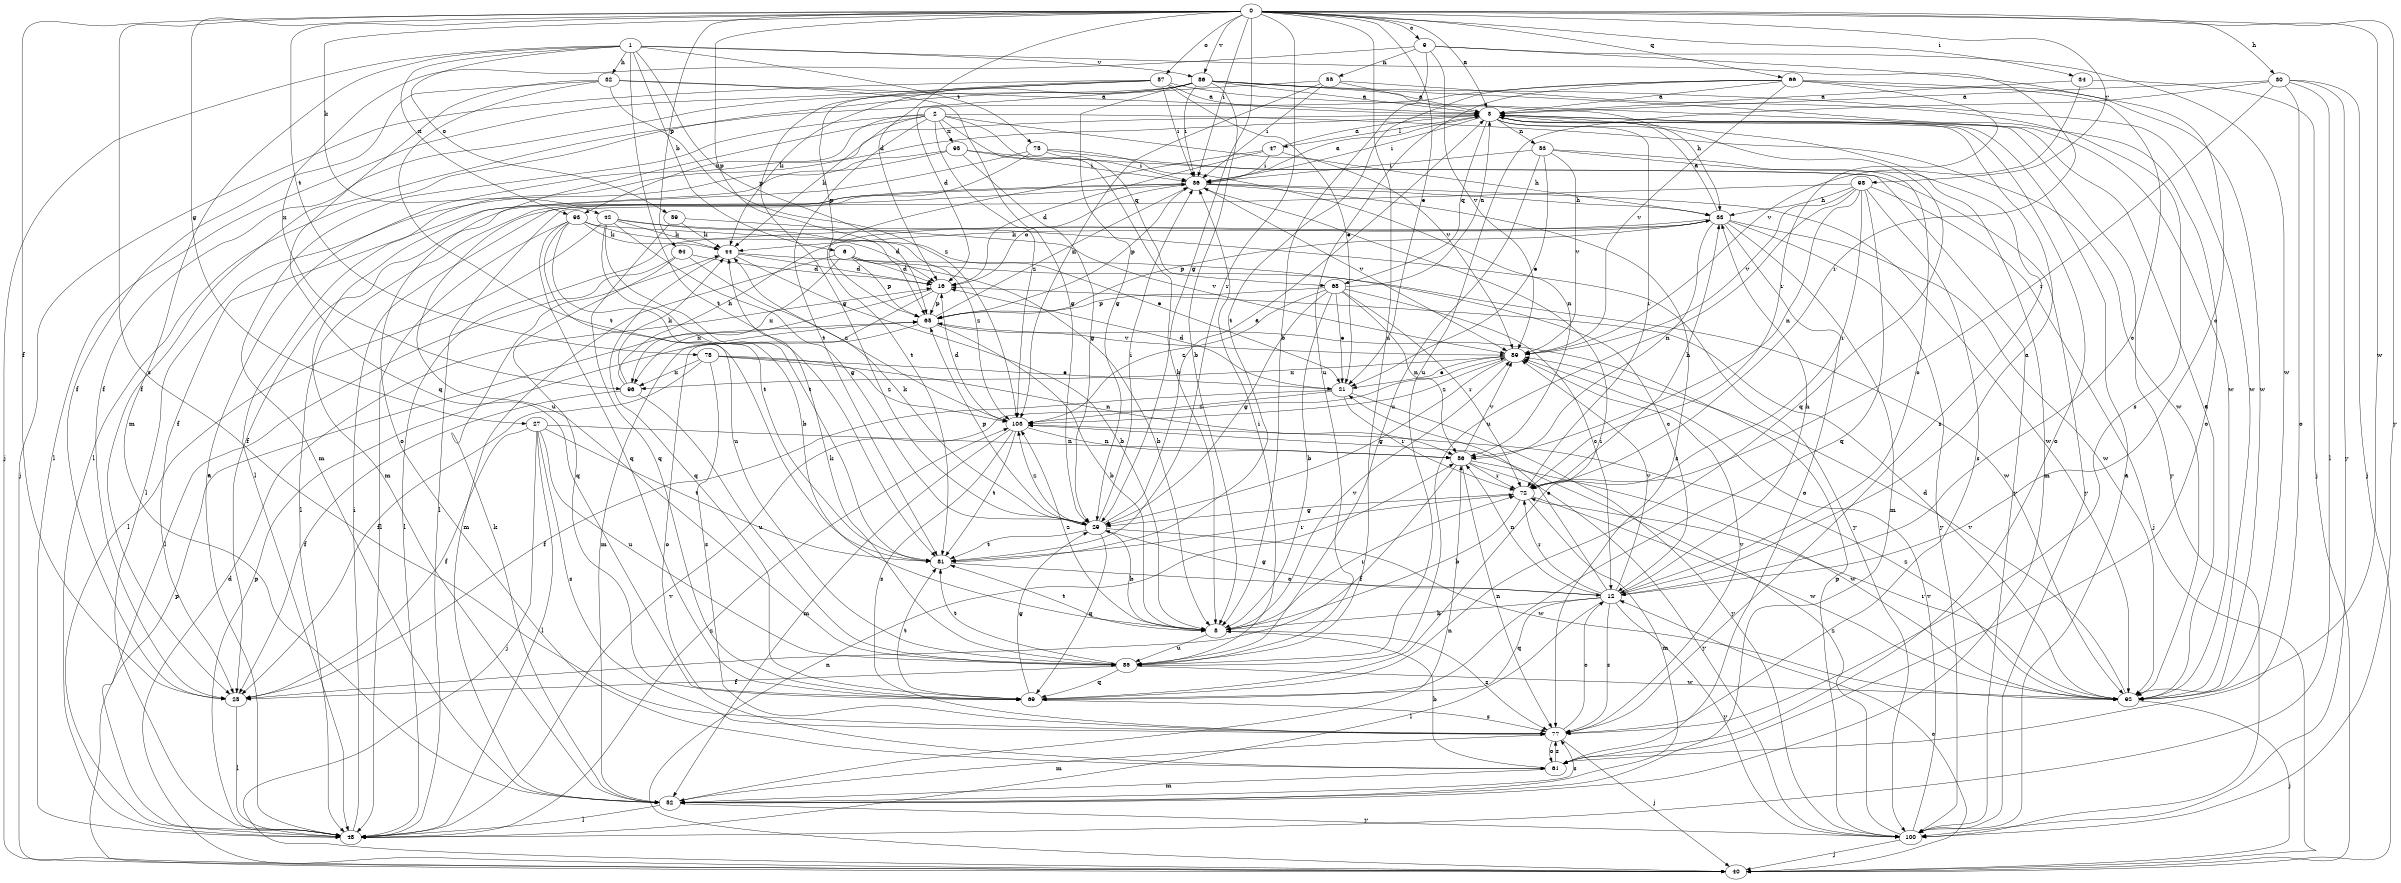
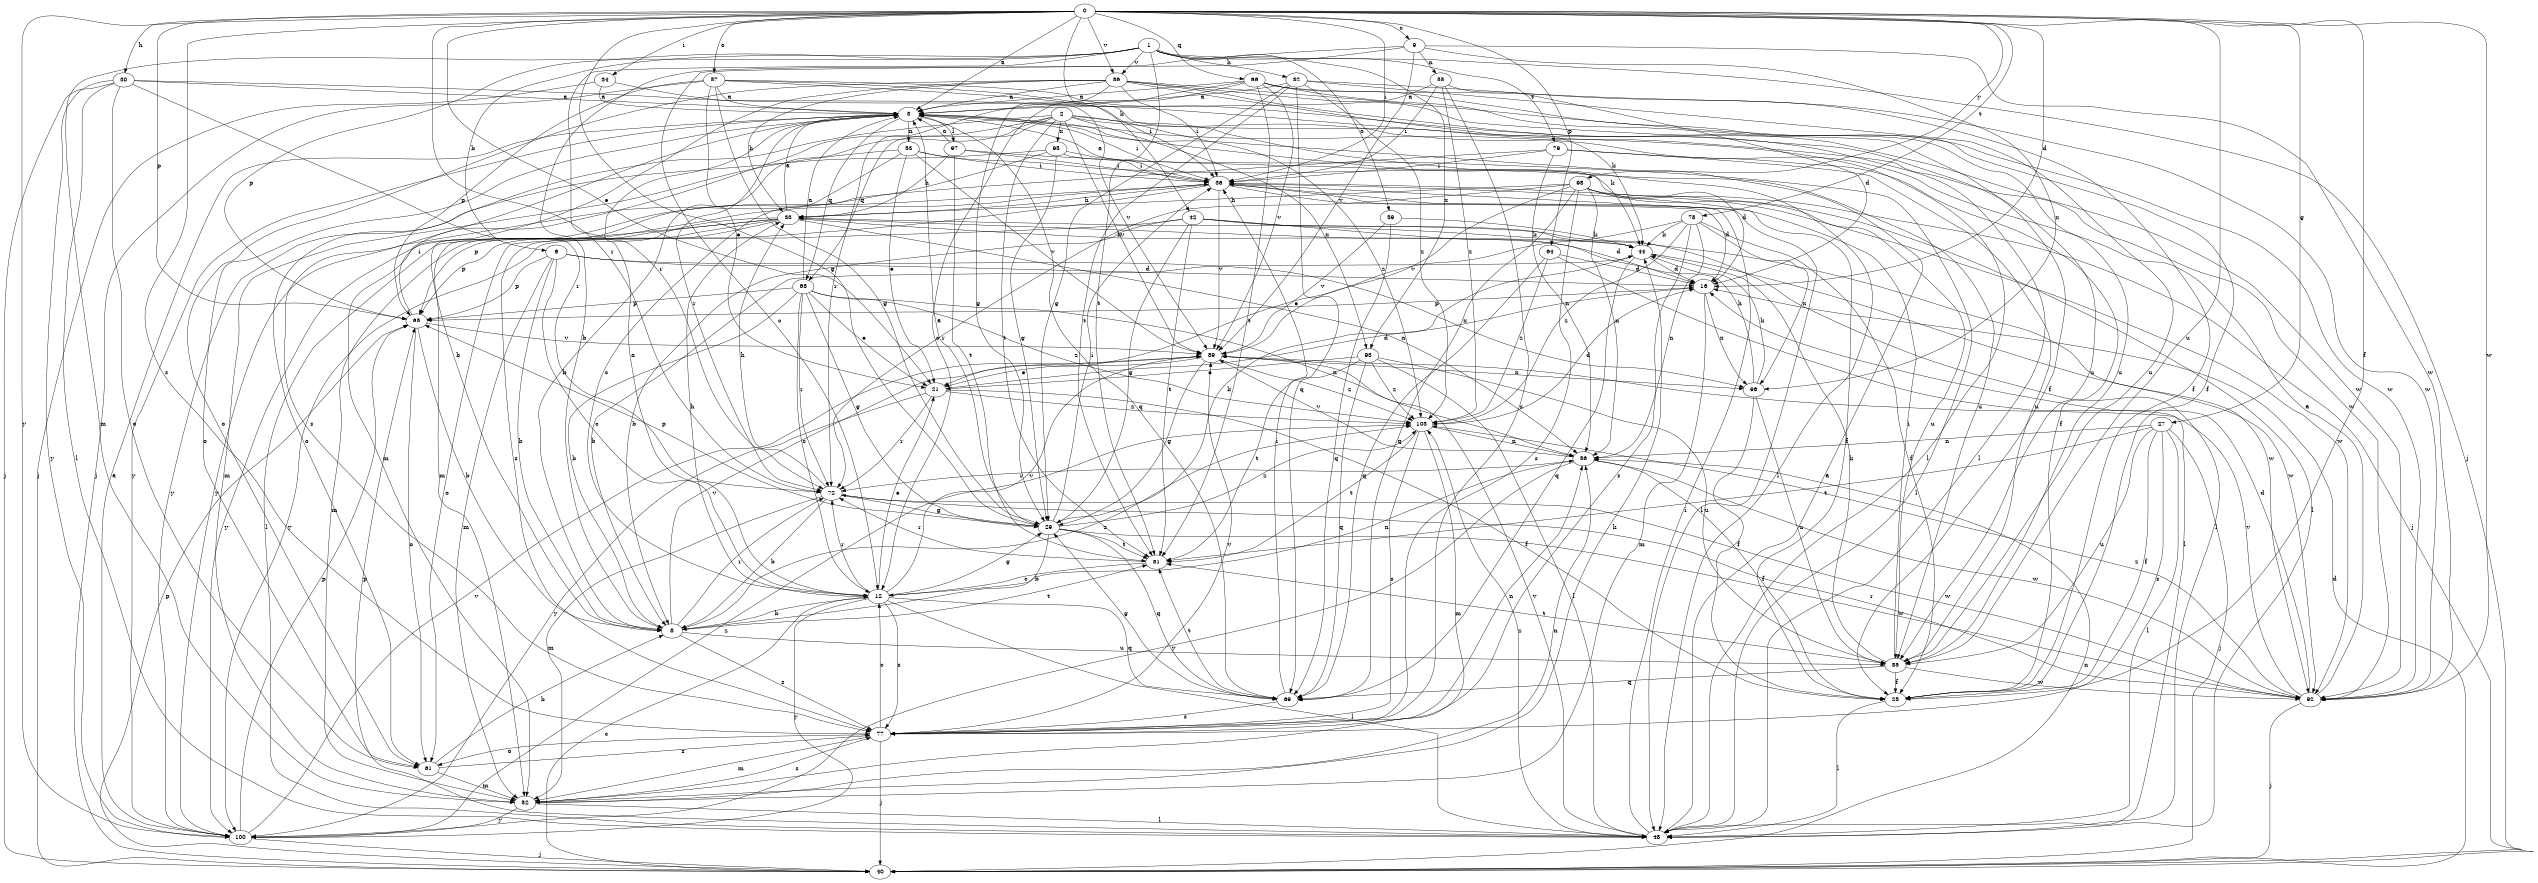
(1037, 149) -> (1557, 149)
(1273, 149) -> (955, 149)
none -> (1996, 151)
(1027, 235) -> (1727, 235)
(647, 244) -> (1665, 230)
(1201, 366) -> (433, 43)
(1495, 599) -> (1428, 710)
